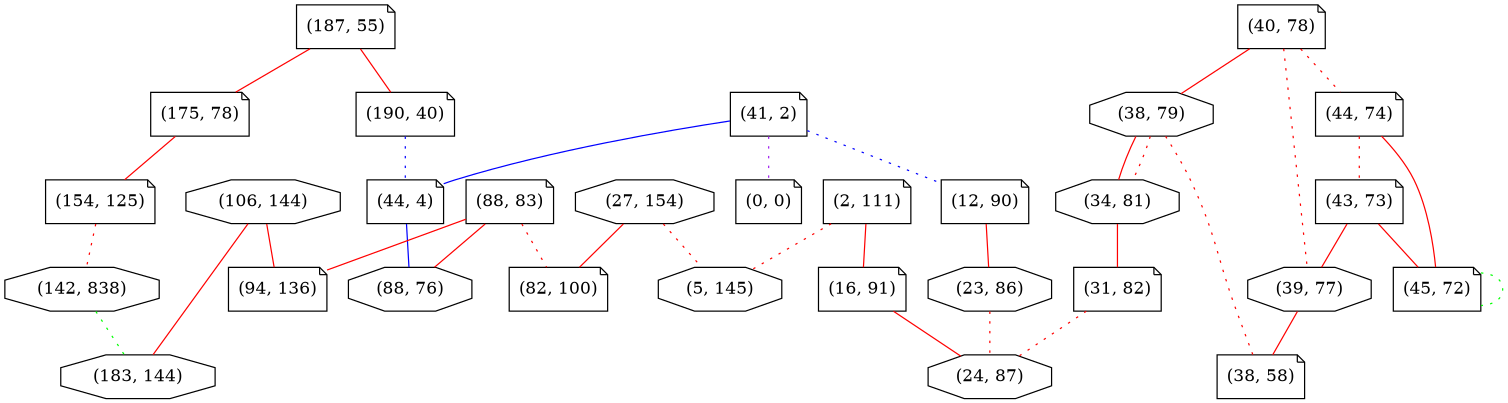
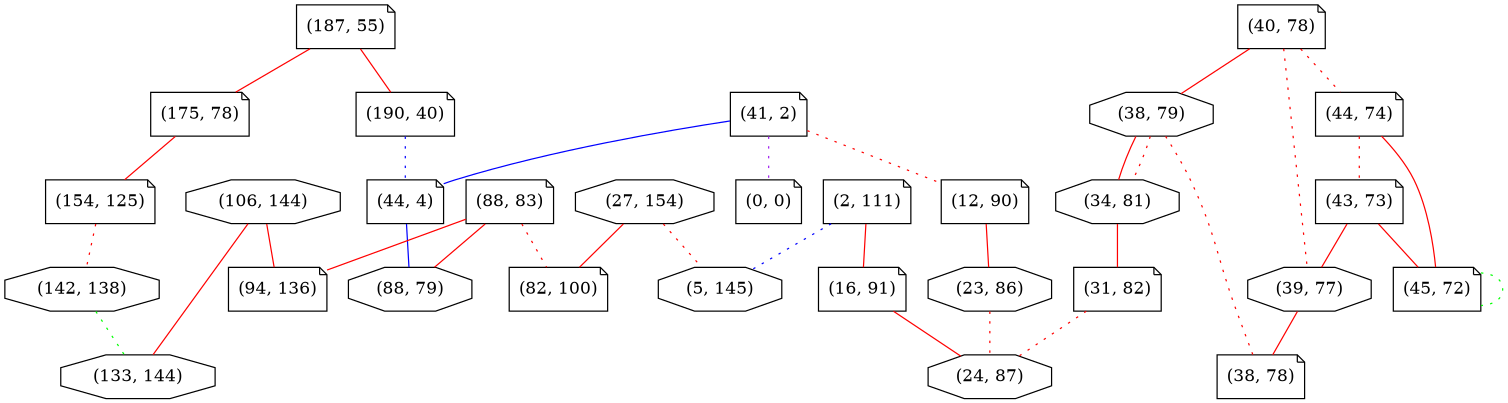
(874, 157) -> (874, 157)
(792, 247) -> (792, 247)
(82, 289) -> (82, 289)
(410, 289) -> (410, 289)
(138, 377) -> (138, 377)
(1261, 377) -> (1261, 377)
